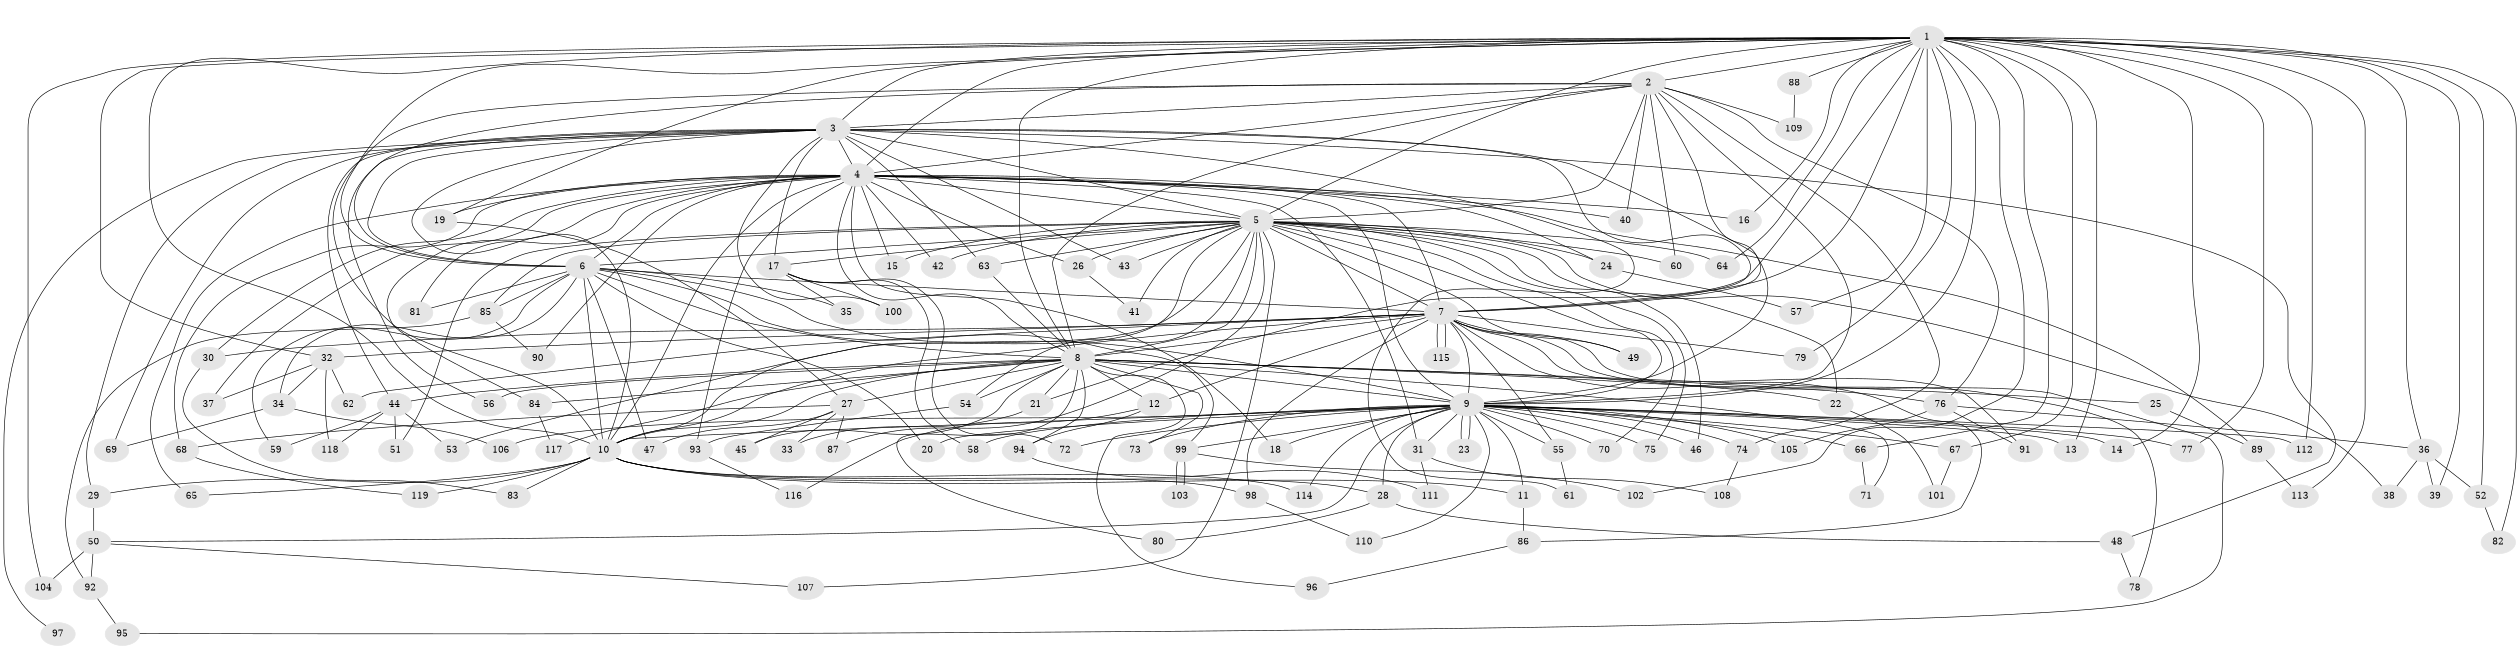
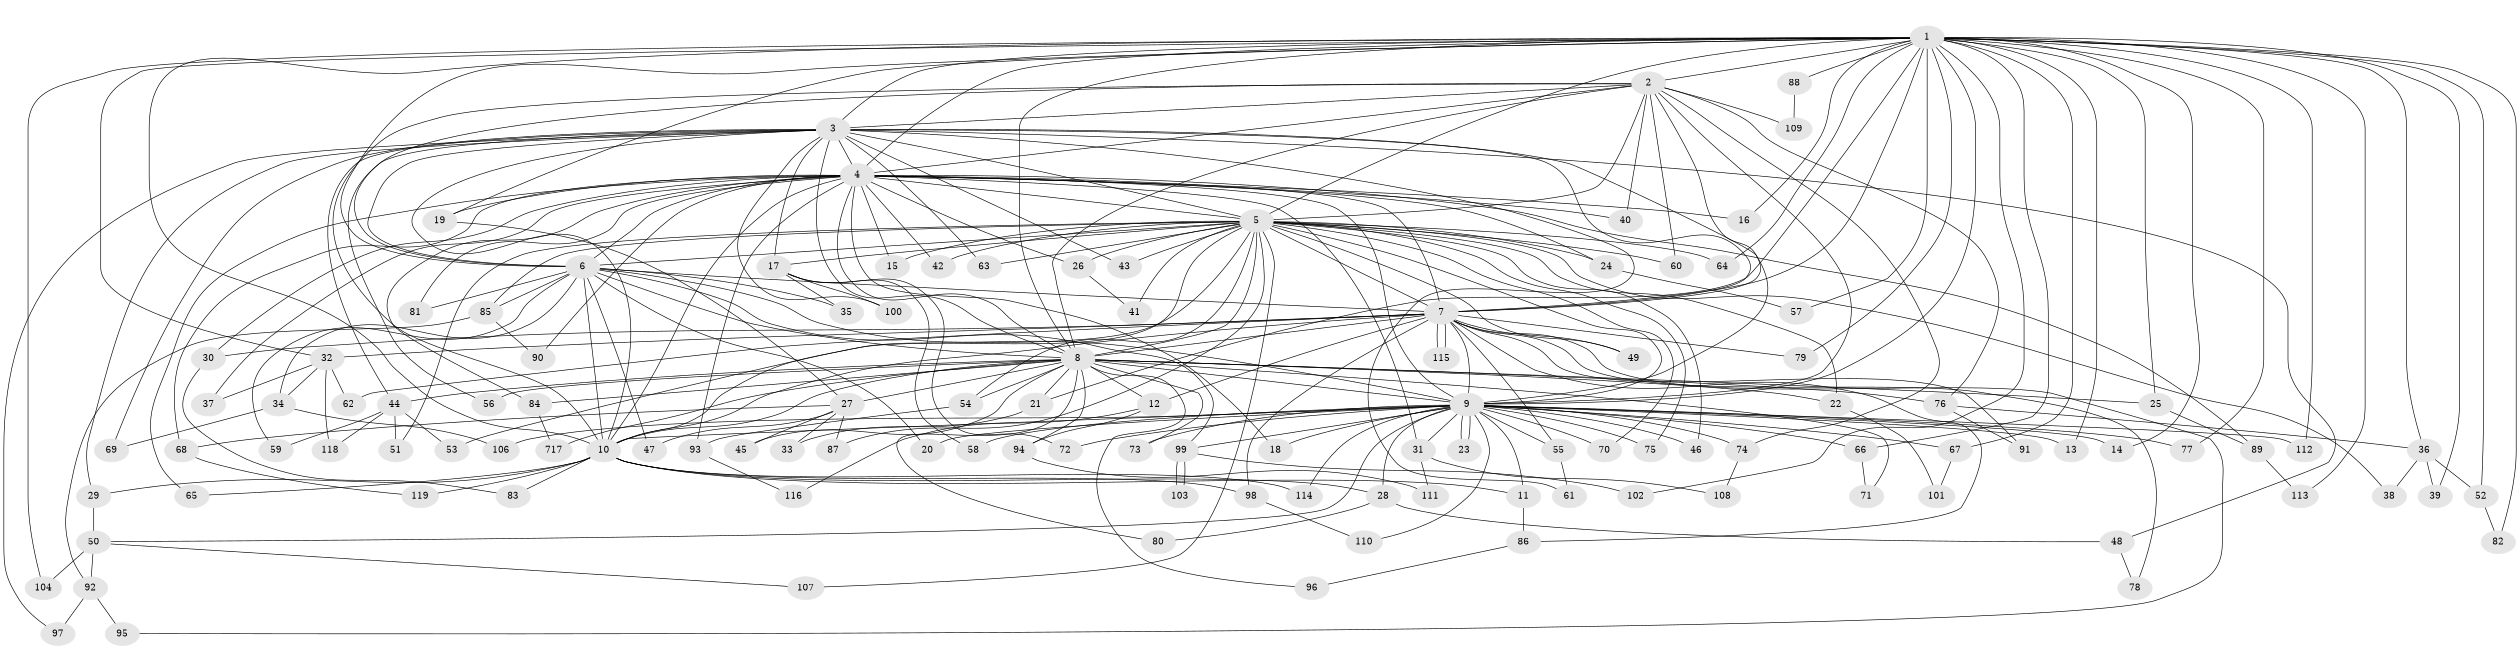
none -> (2145, 141)
(1031, 313) -> (832, 272)
(554, 450) -> (554, 450)
(1789, 450) -> none
none -> (74, 611)
